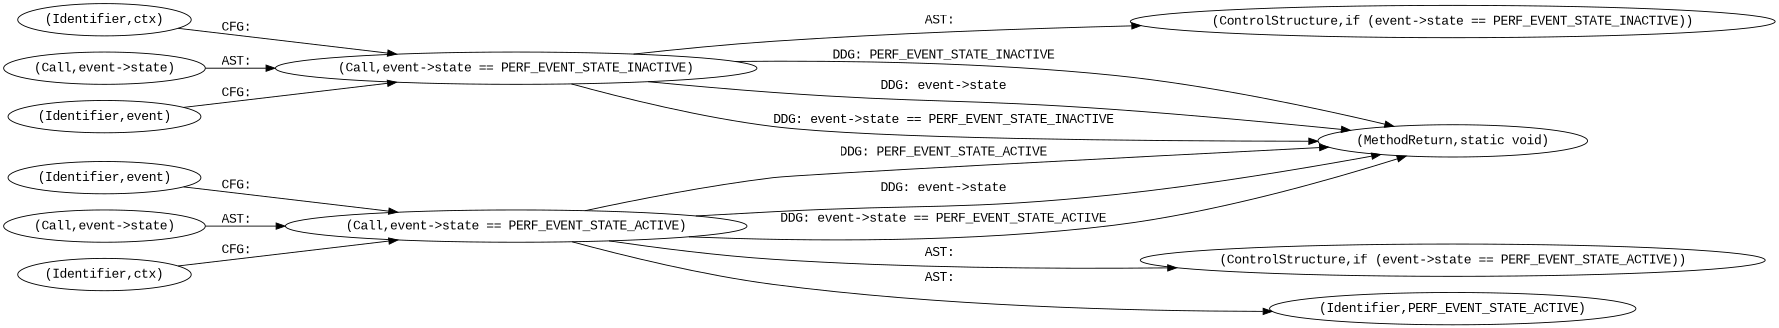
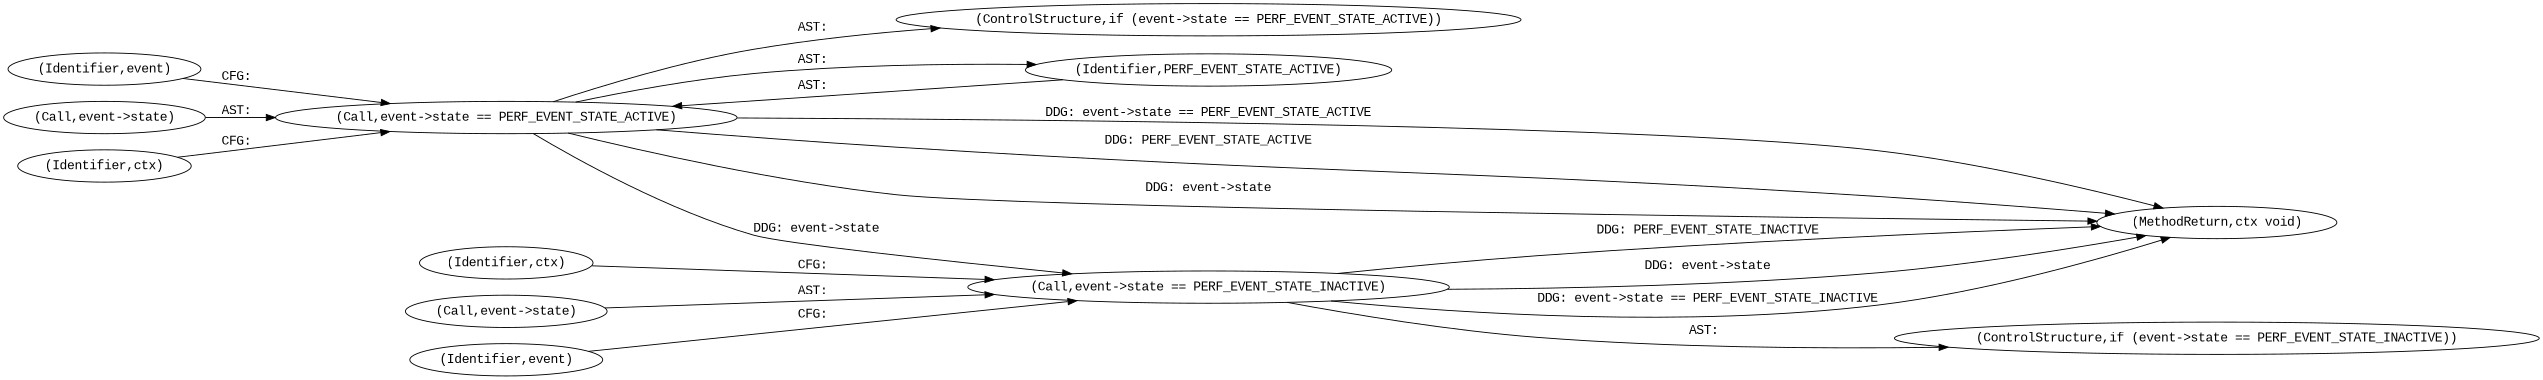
none -> (872, 93)
(1453, 141) -> (2217, 223)
none -> (787, 241)
